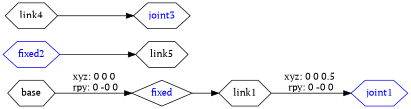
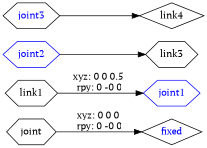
(31, 16) -> (172, 16)
(92, 16) -> (96, 16)
(31, 54) -> (31, 54)
(162, 54) -> (172, 54)
(31, 93) -> (31, 132)
(202, 93) -> none
